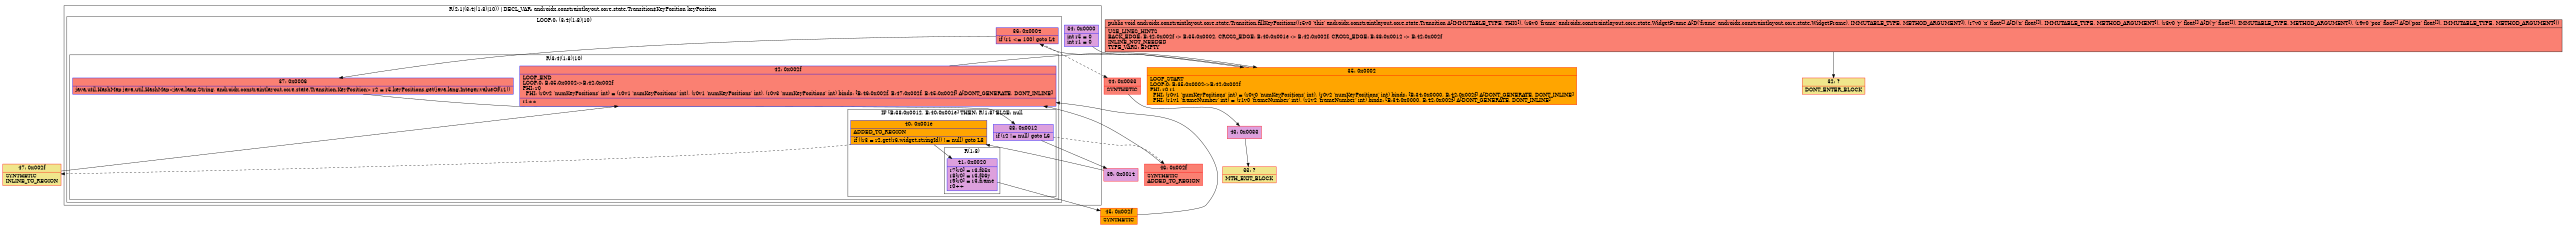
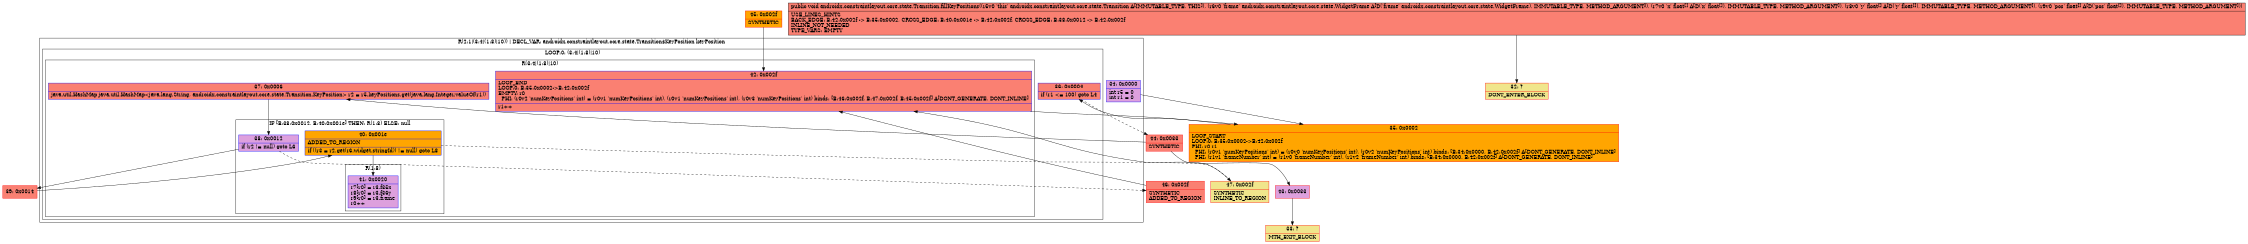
(668, 45) -> (748, 126)
(533, 89) -> (513, 94)
(1121, 175) -> (20, 192)
(1040, 194) -> none
